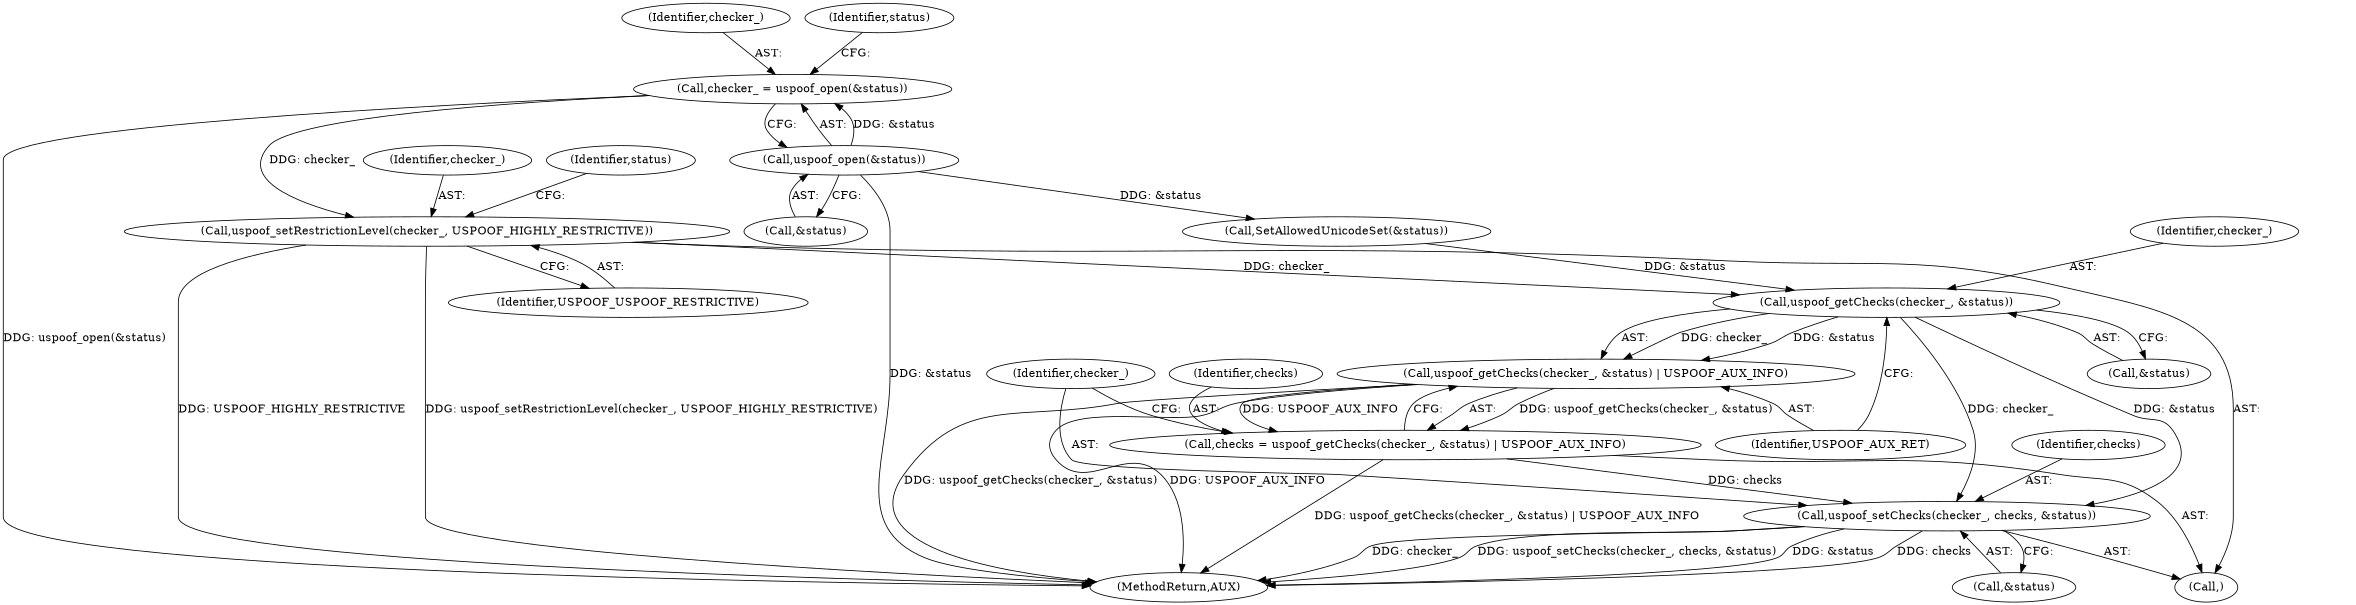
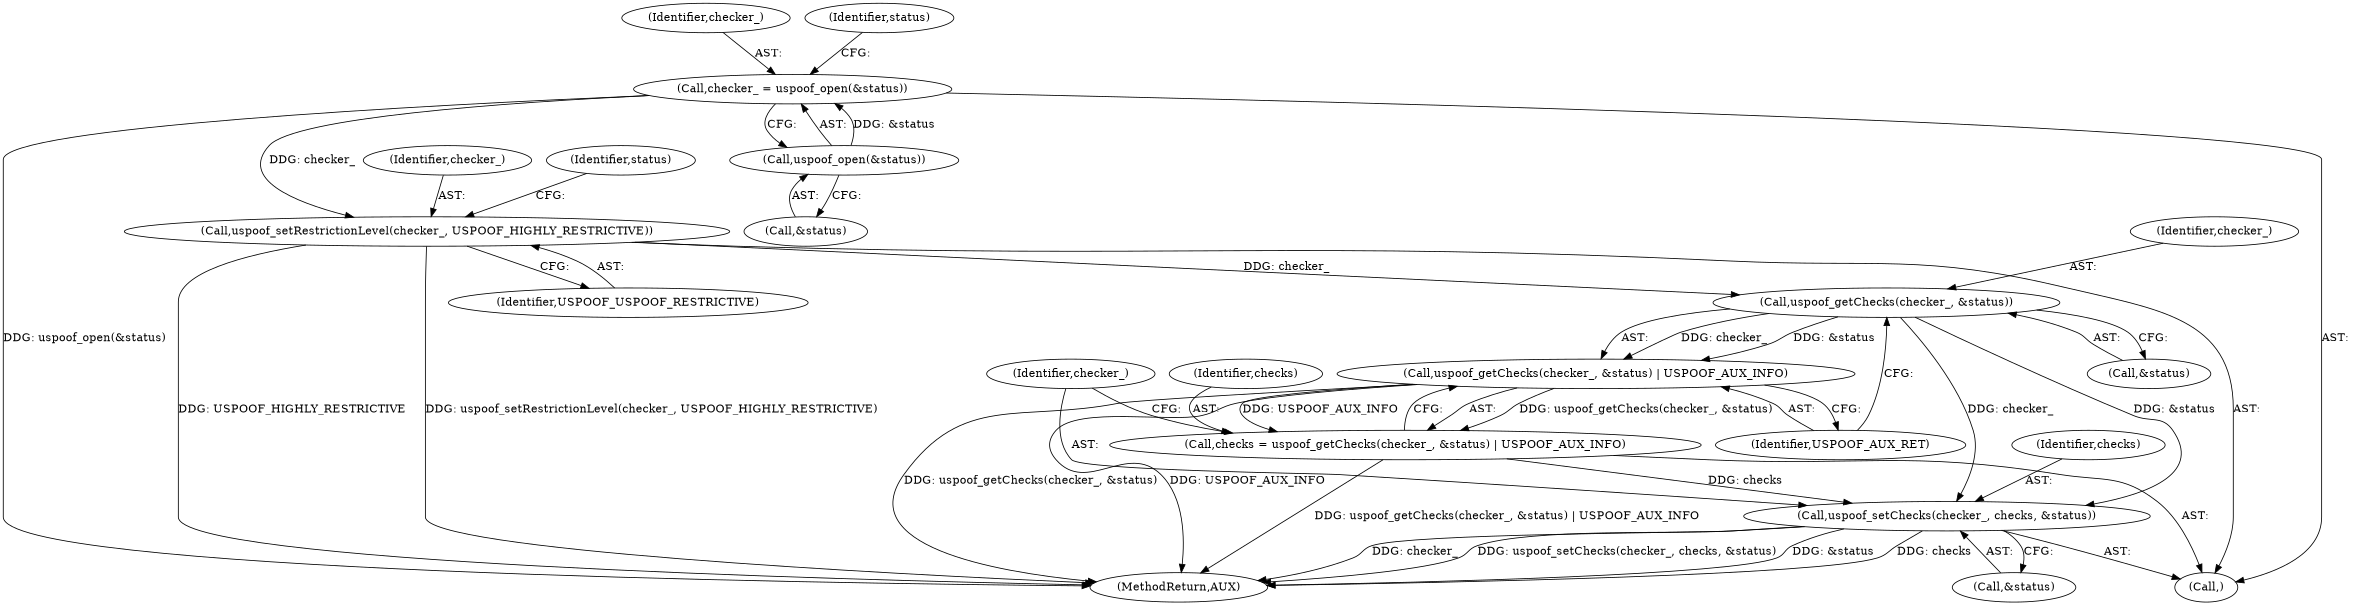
none -> (1868, 120)
(1337, 232) -> none
none -> (1806, 395)
(882, 454) -> none
